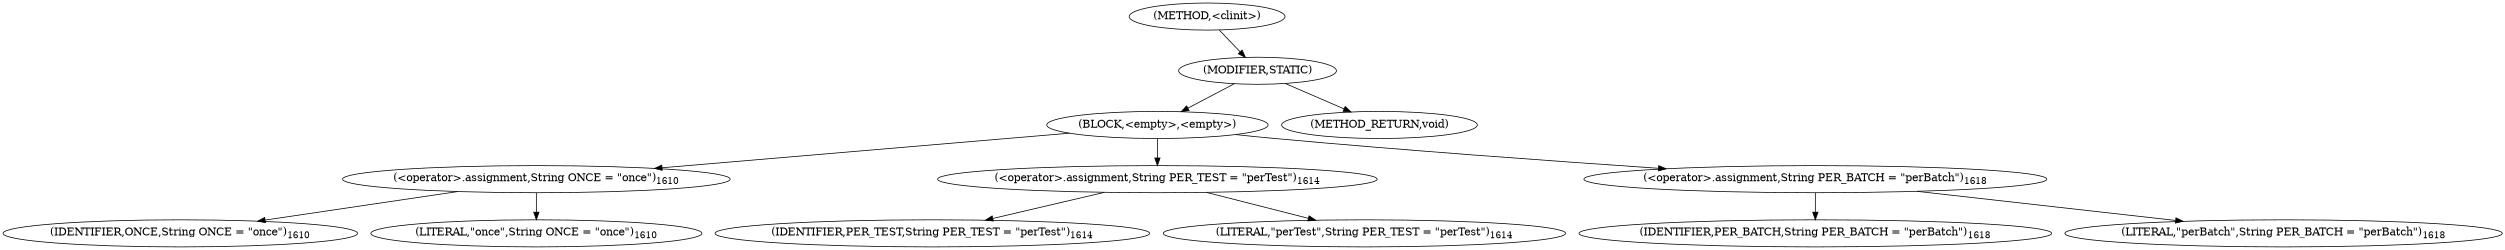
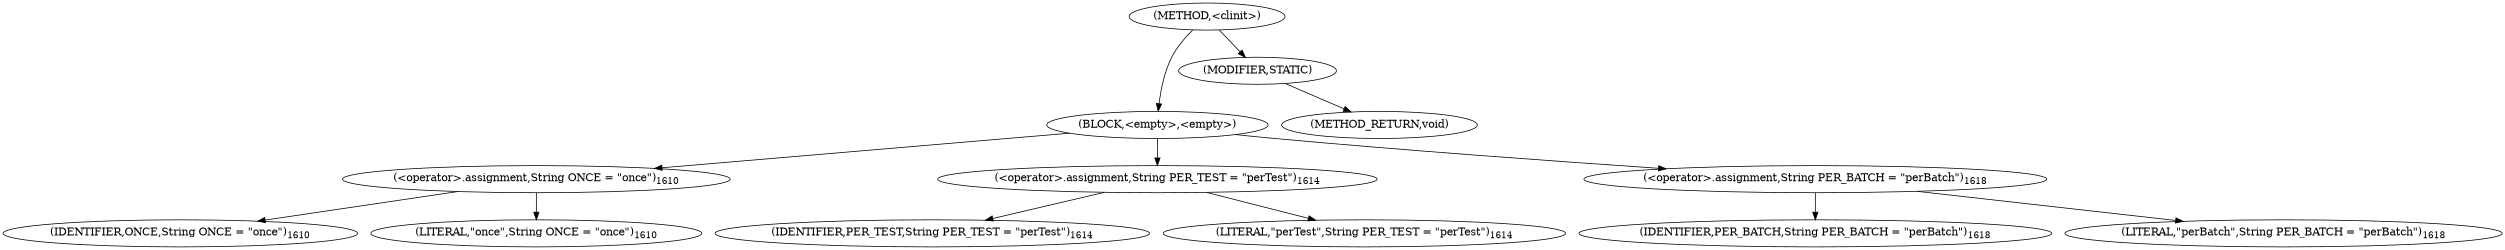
(1211, 96) -> (1169, 64)
